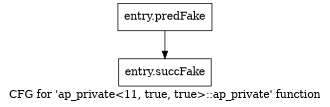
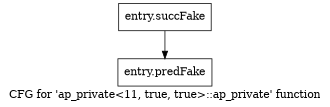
(165, 41) -> (165, 41)
